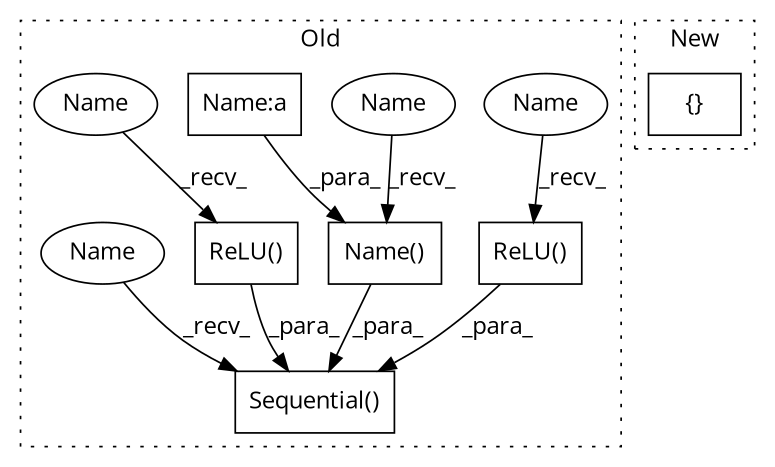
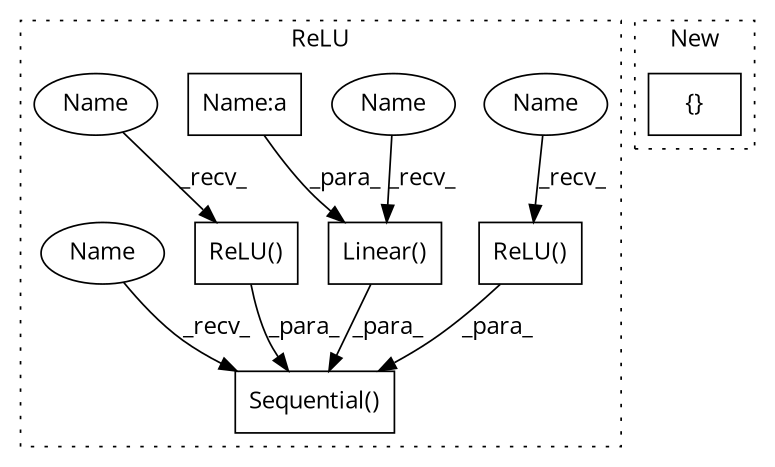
(321, 40) -> (321, 40)
(385, 253) -> (385, 253)
